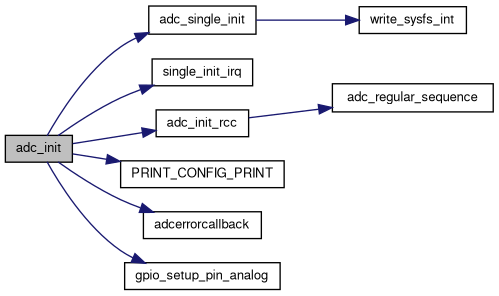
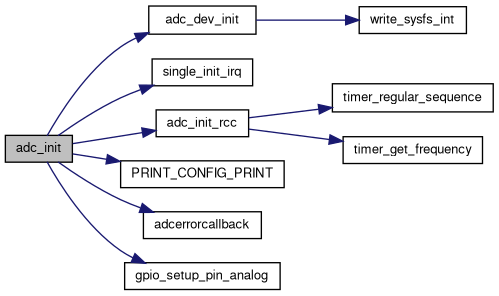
(202, 20) -> (202, 20)
(413, 98) -> (413, 98)
none -> (413, 150)
